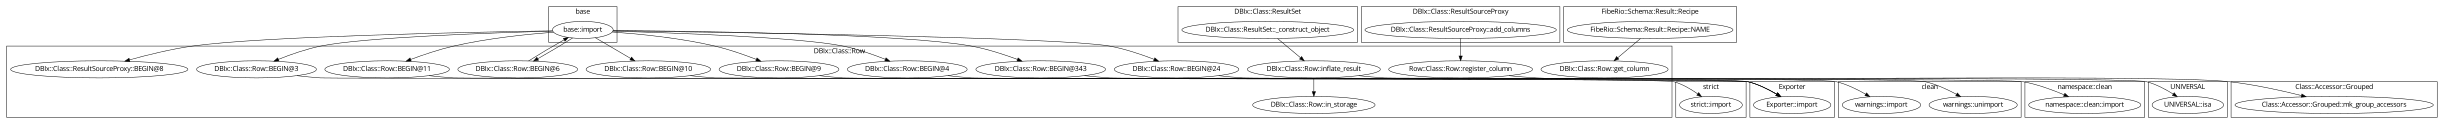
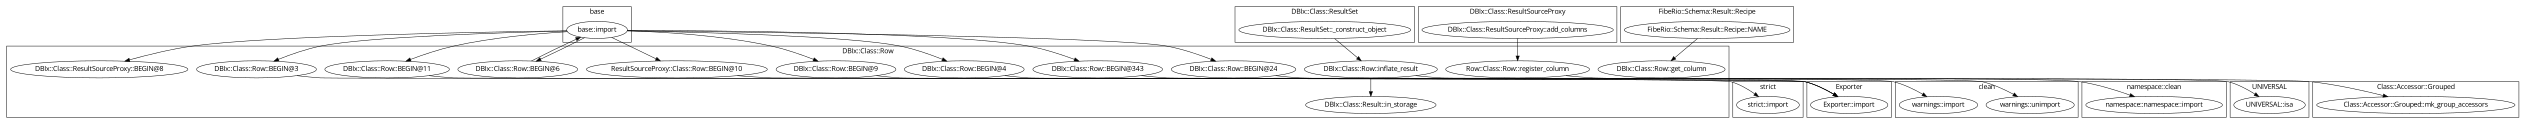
(648, 69) -> (677, 69)
(1314, 105) -> (1371, 105)
(2085, 105) -> (2154, 105)
